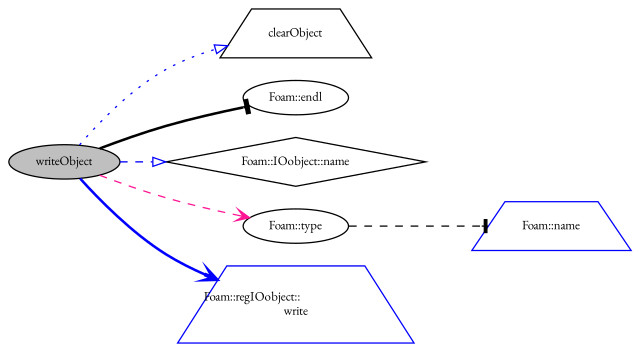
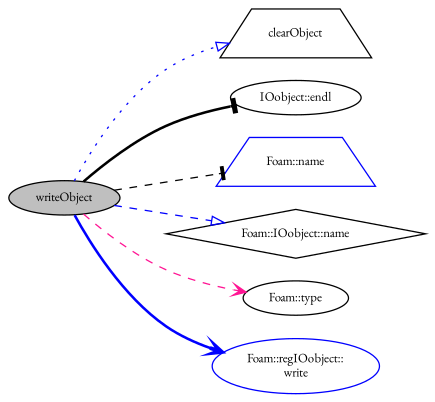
(296, 98) -> (296, 98)
(415, 226) -> (167, 182)
(296, 304) -> (296, 366)
